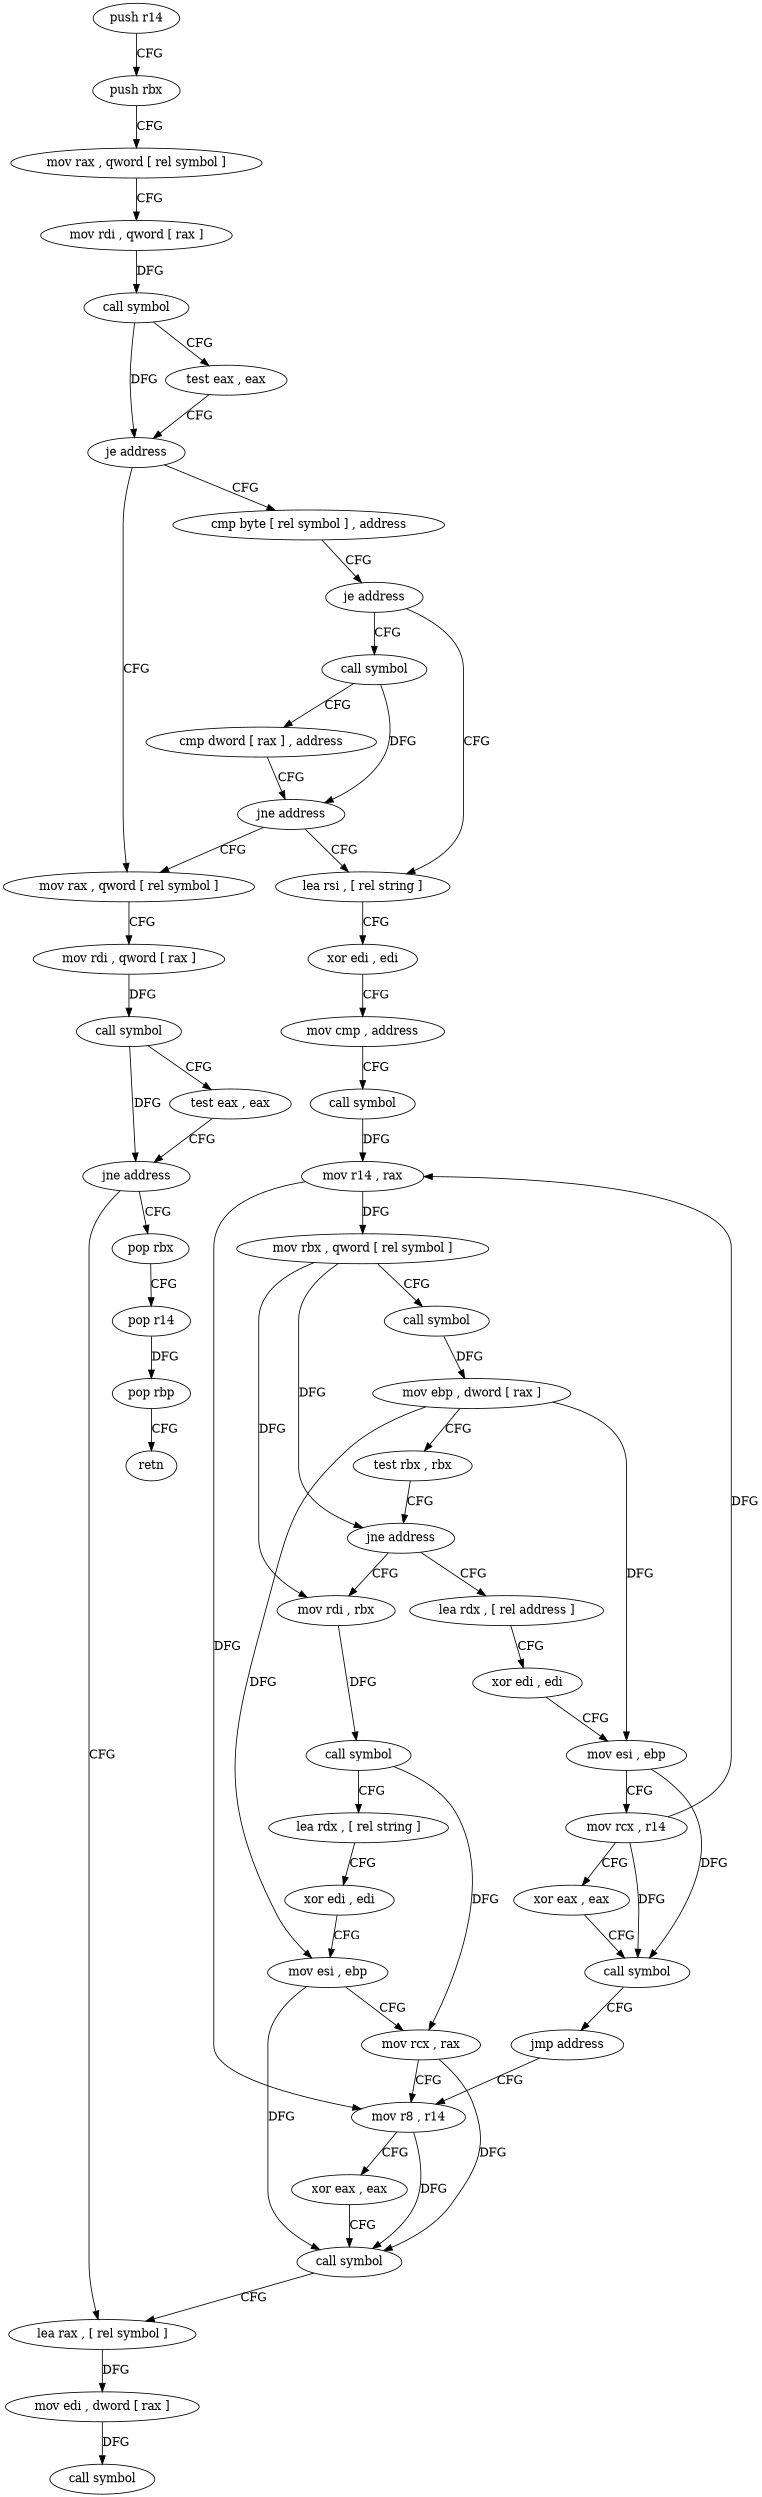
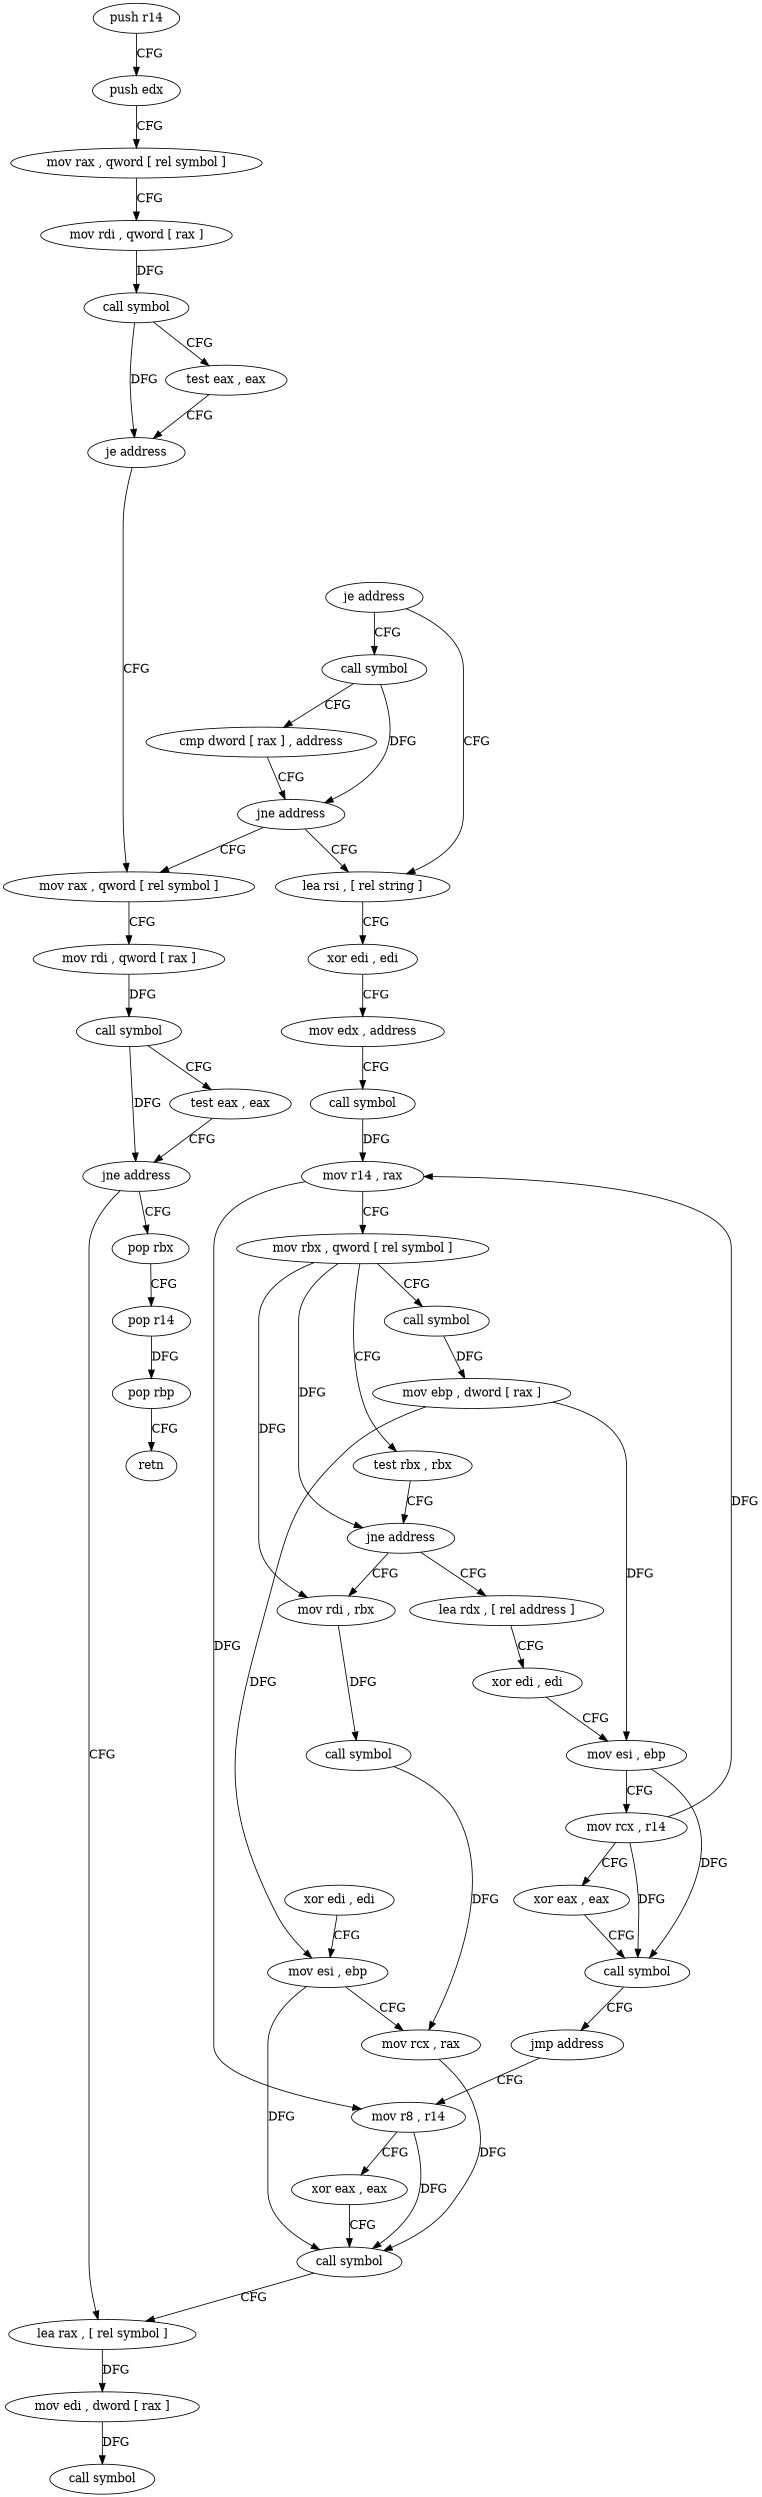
(136, 91) -> (136, 91)
(309, 525) -> none
(363, 1032) -> (363, 1032)
(376, 1213) -> (376, 1213)
(445, 1427) -> (355, 1359)
(359, 1828) -> none
(415, 2077) -> none
